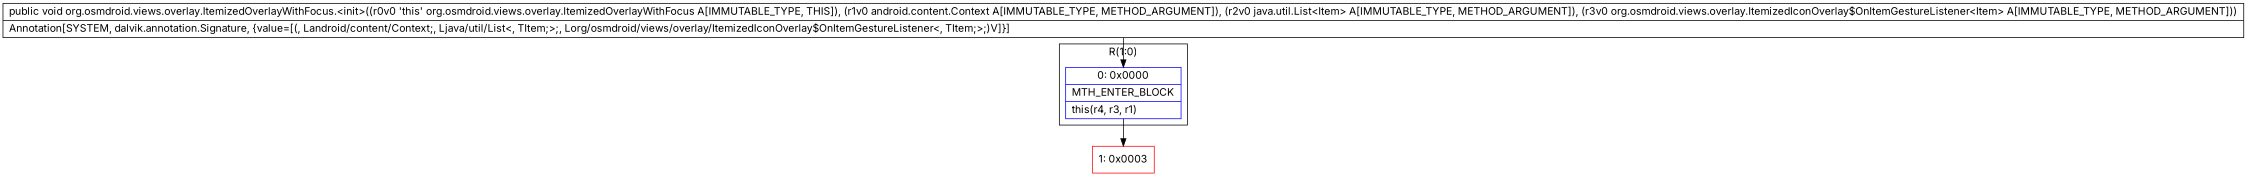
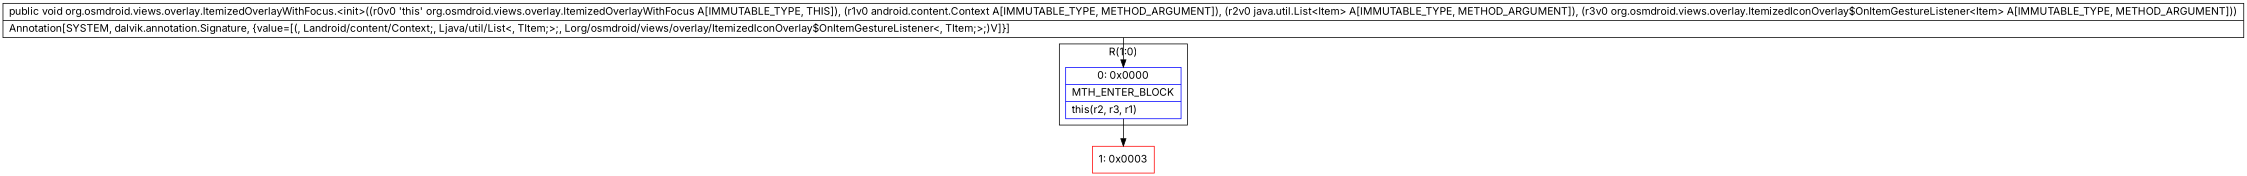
(1104, 110) -> (1104, 110)
